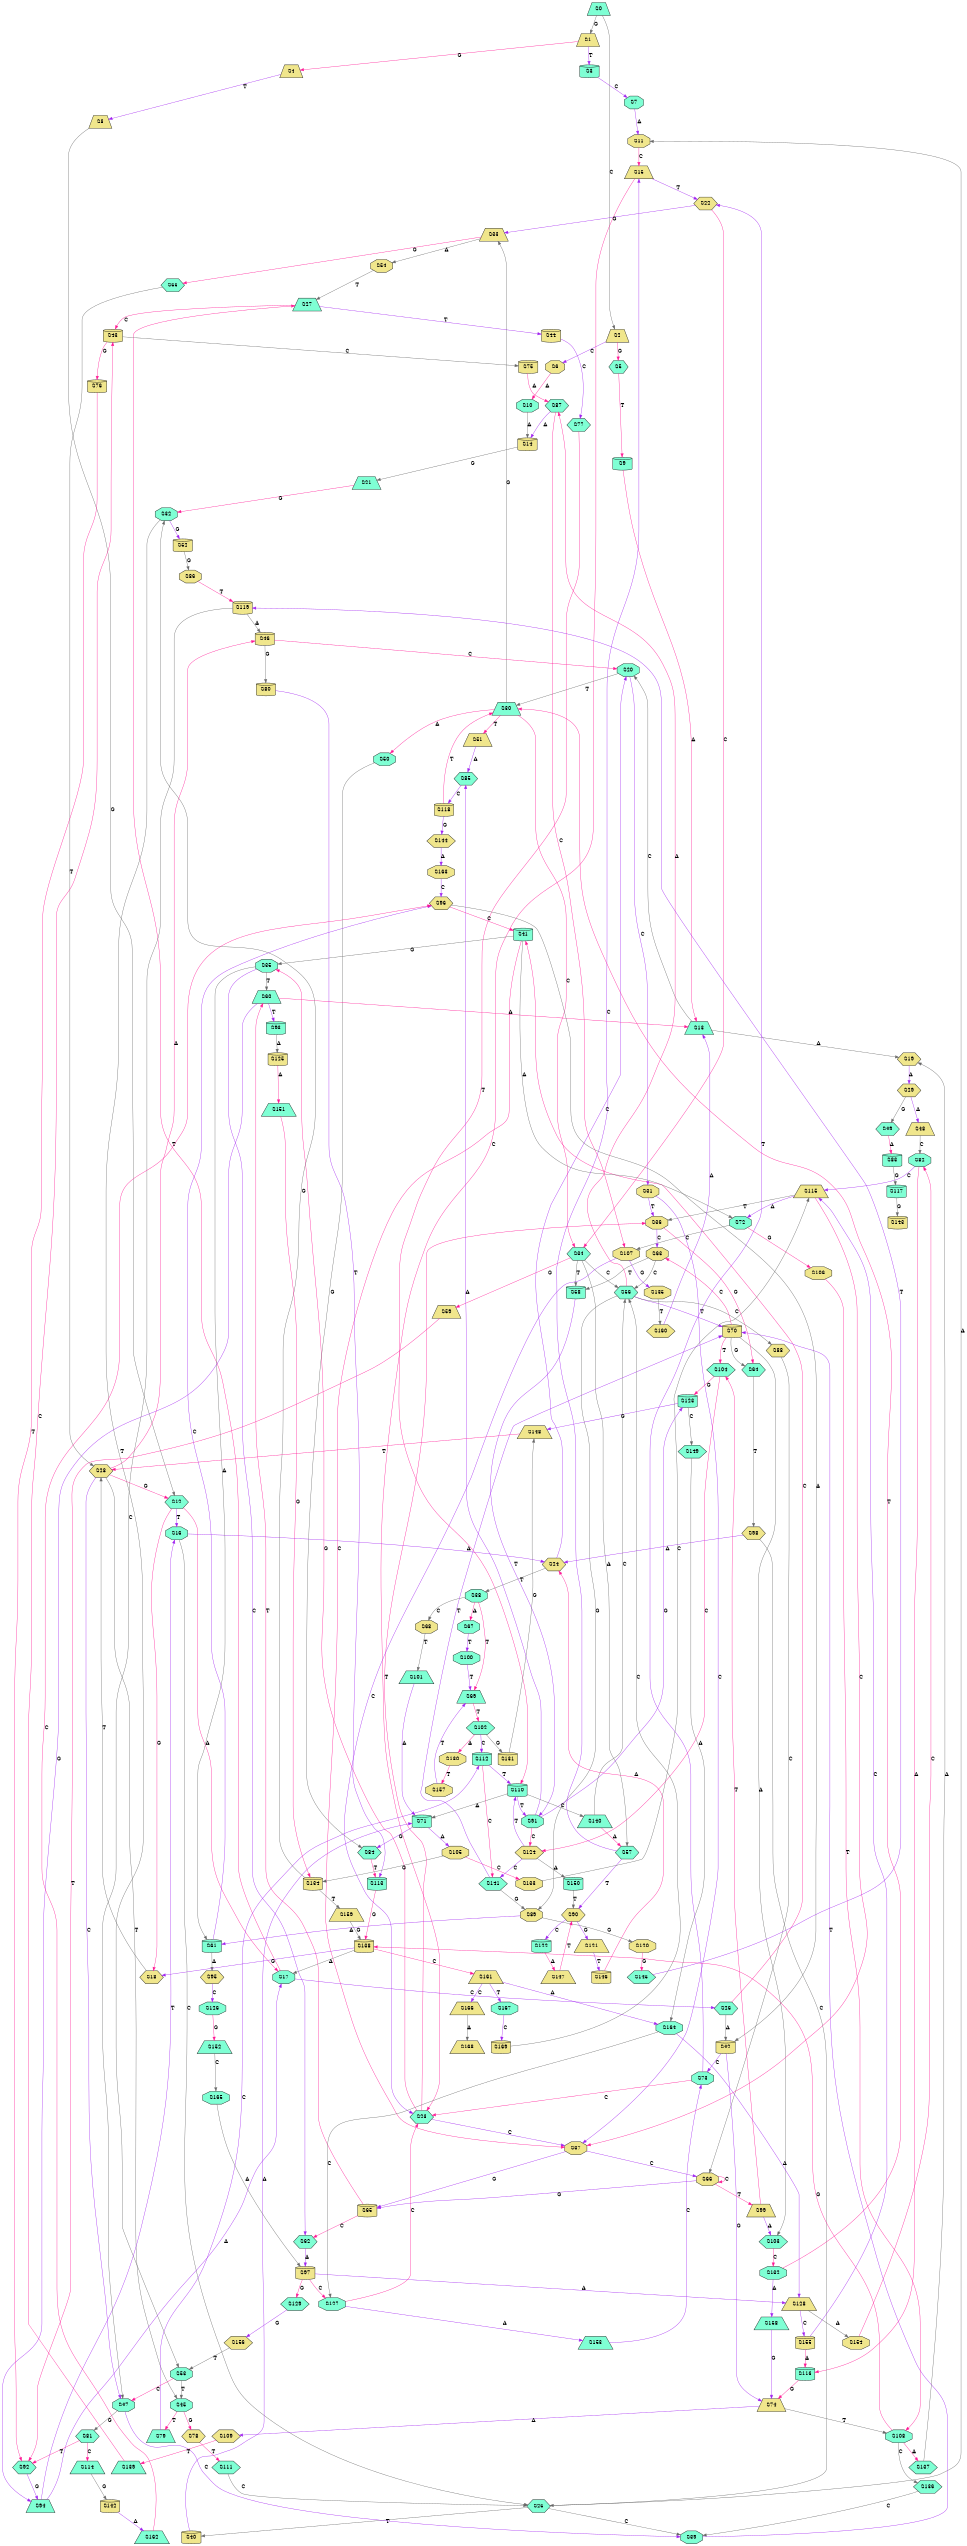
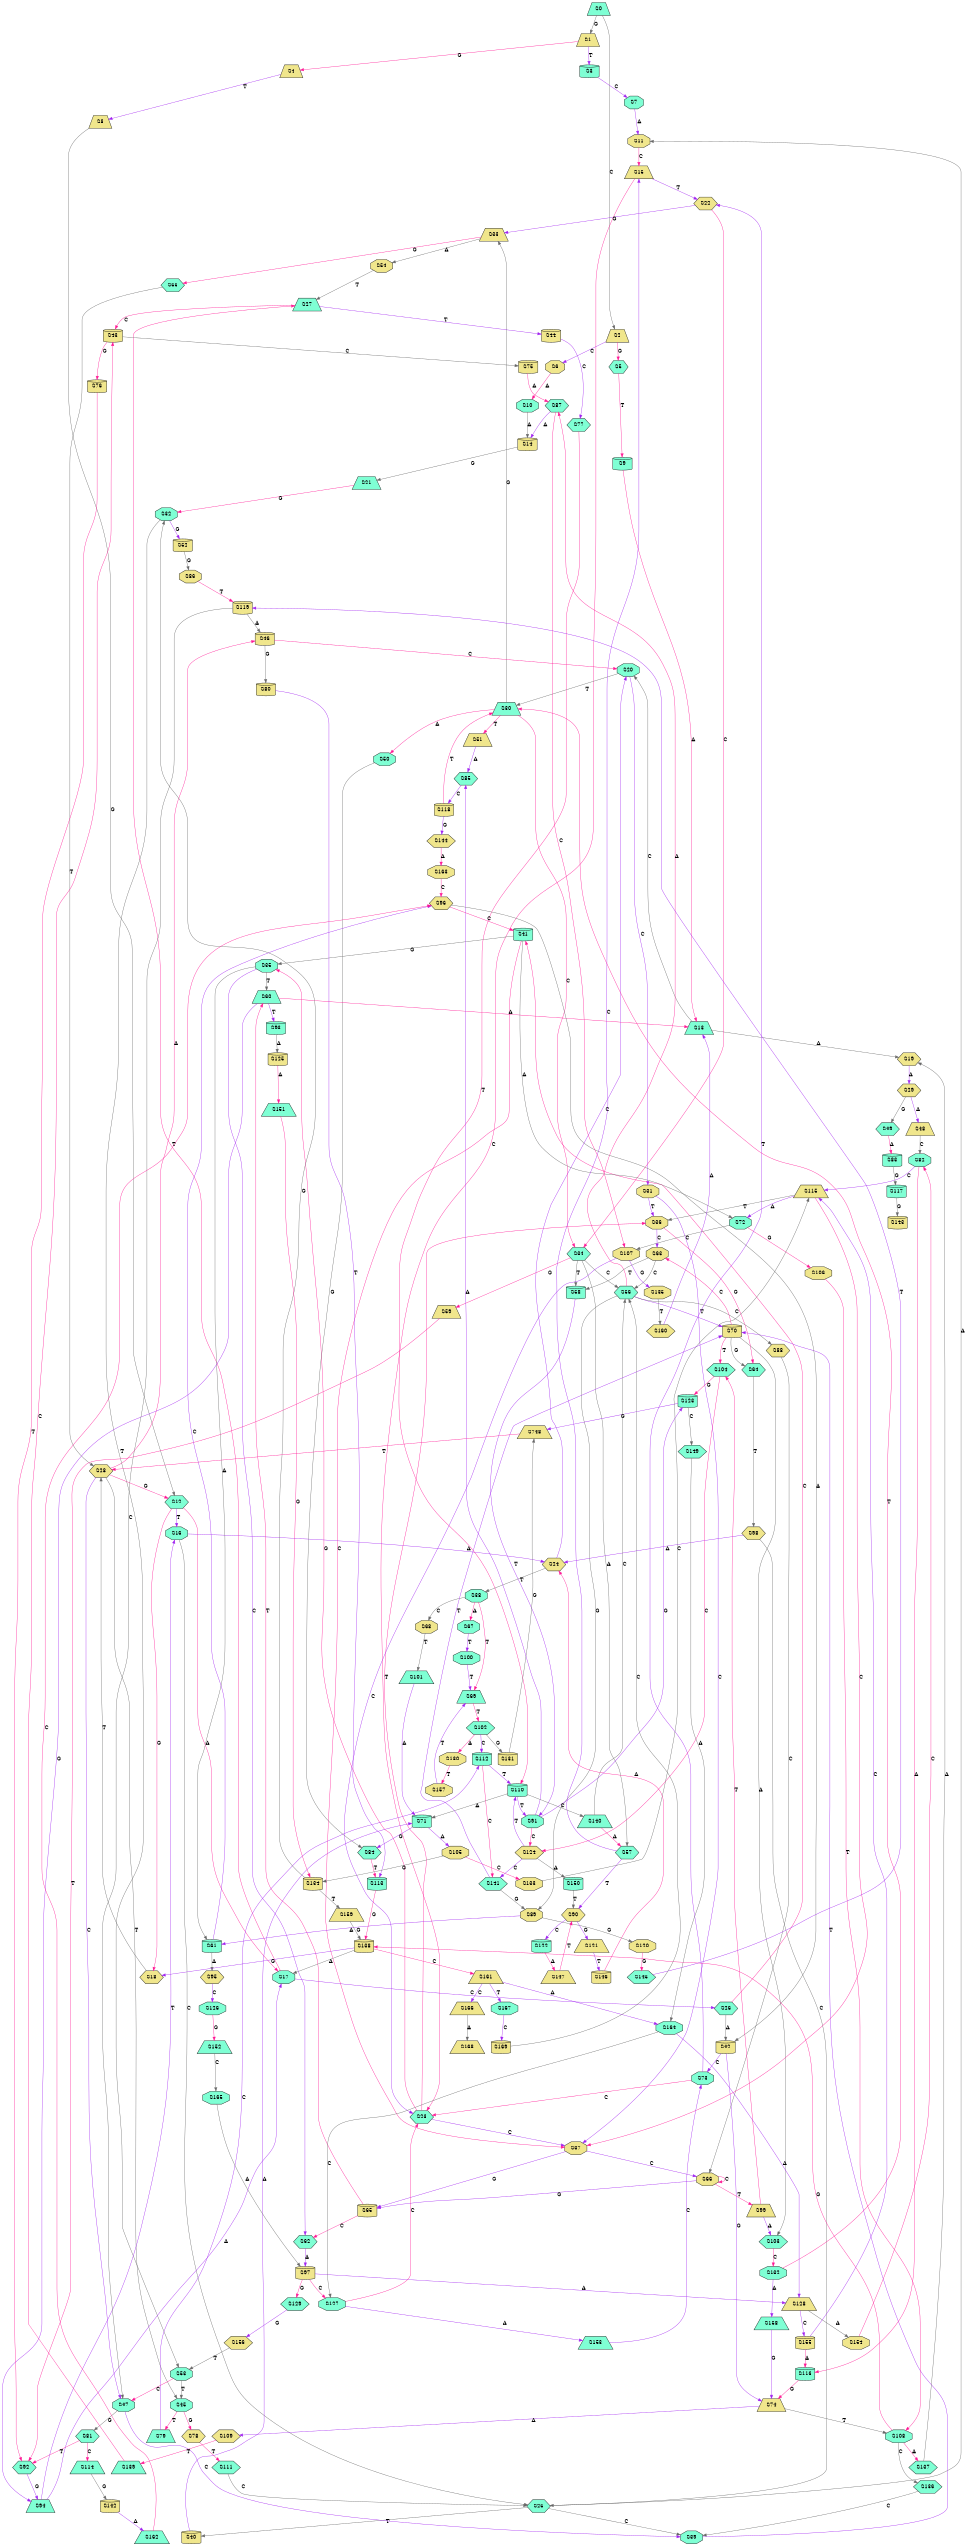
(441, 855) -> (441, 855)
(441, 886) -> (441, 886)
(535, 1432) -> (535, 1432)
